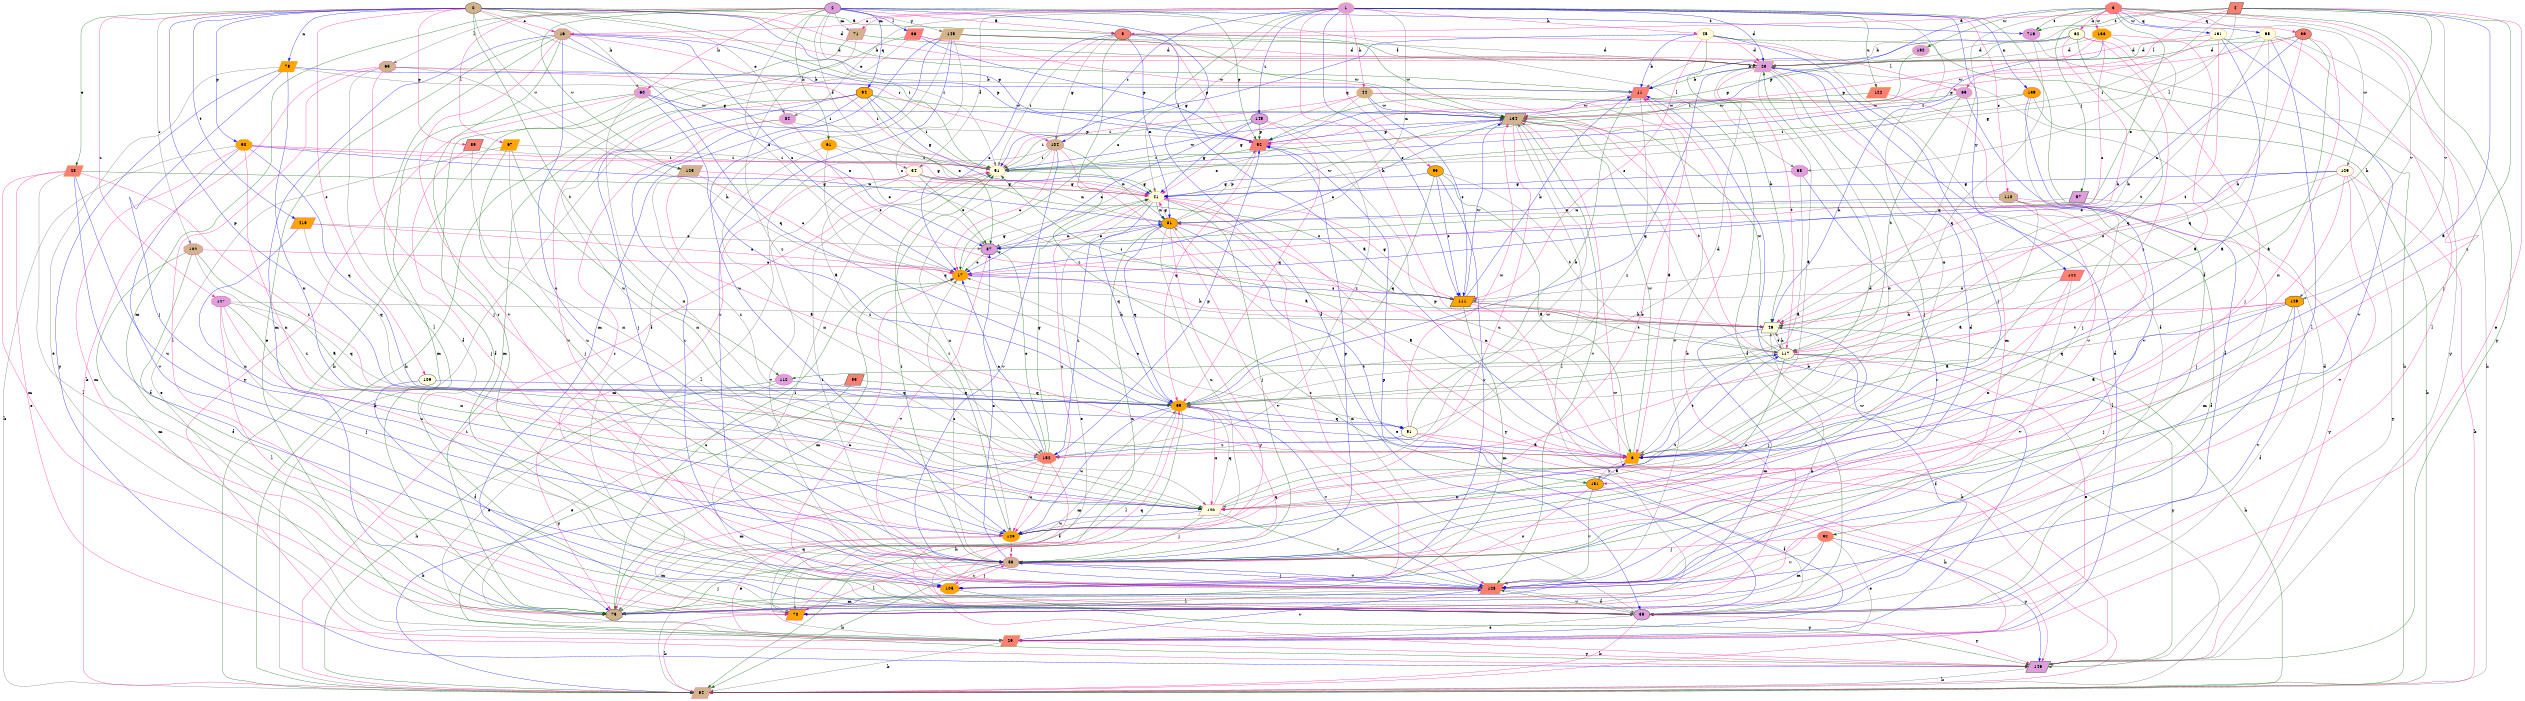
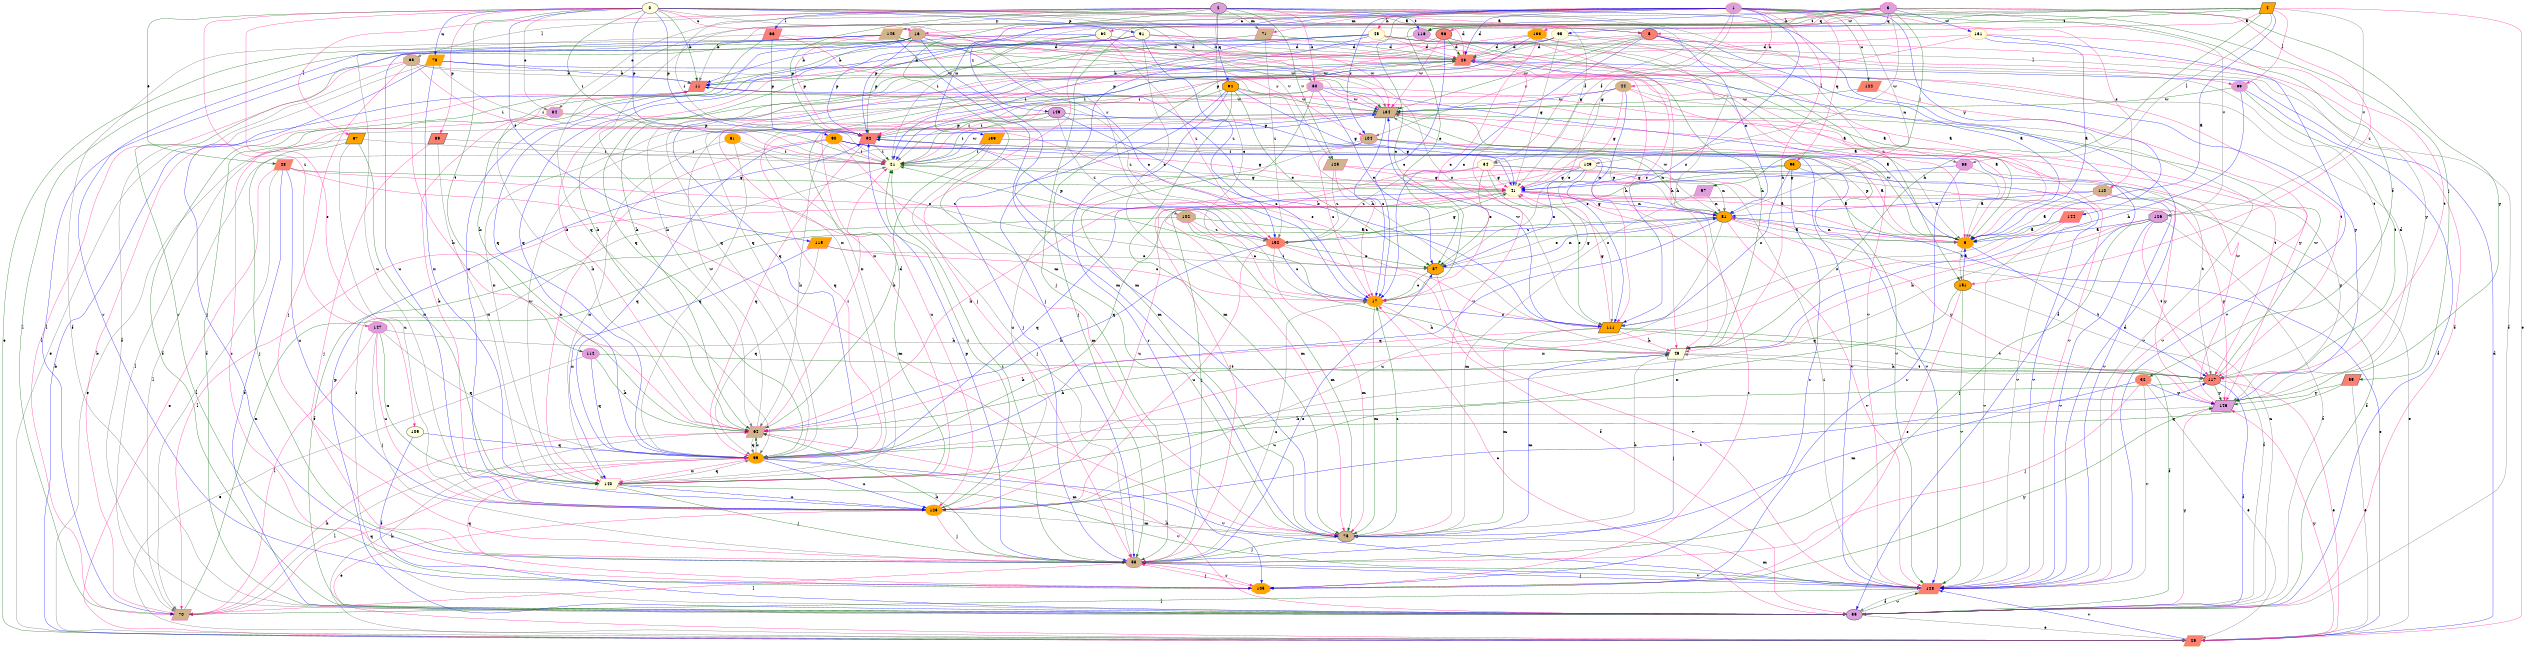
(473, 8) -> (650, 8)
(2114, 8) -> (1888, 8)
(2235, 8) -> (2267, 8)
(2031, 34) -> (1422, 34)
none -> (2245, 48)
(1398, 50) -> (1176, 47)
(1921, 50) -> none
(1764, 67) -> (1464, 60)
(799, 70) -> none
(1073, 93) -> (1526, 86)
(2032, 93) -> (992, 139)
(1788, 108) -> (1183, 56)
(510, 145) -> (356, 139)
(997, 171) -> (893, 165)
(2079, 197) -> (1704, 191)
(303, 223) -> (819, 243)
(989, 249) -> (1435, 269)
(2294, 302) -> (2158, 217)
(2432, 328) -> (2455, 328)
(2007, 341) -> (1474, 302)
(1786, 354) -> (2212, 380)
(1286, 366) -> (1520, 369)
(1294, 417) -> (646, 108)
none -> (2169, 443)
(1633, 458) -> (1965, 243)
(2036, 497) -> (2098, 215)
(796, 615) -> (182, 615)
